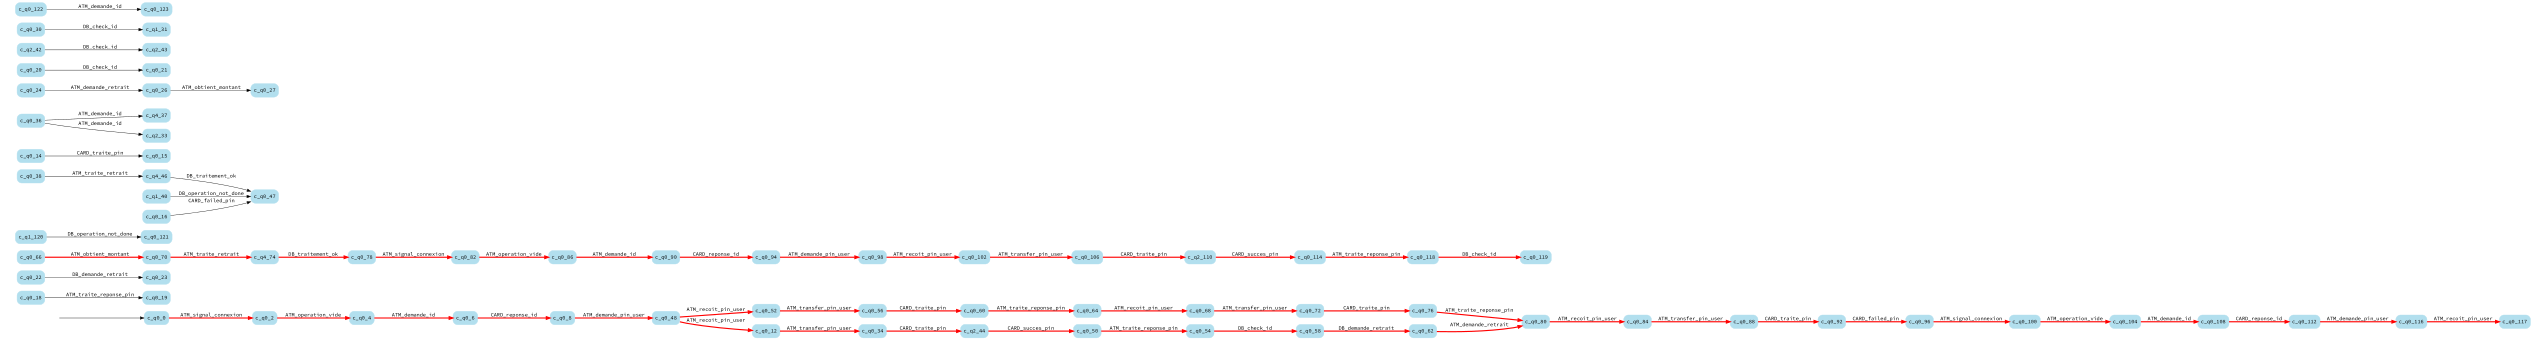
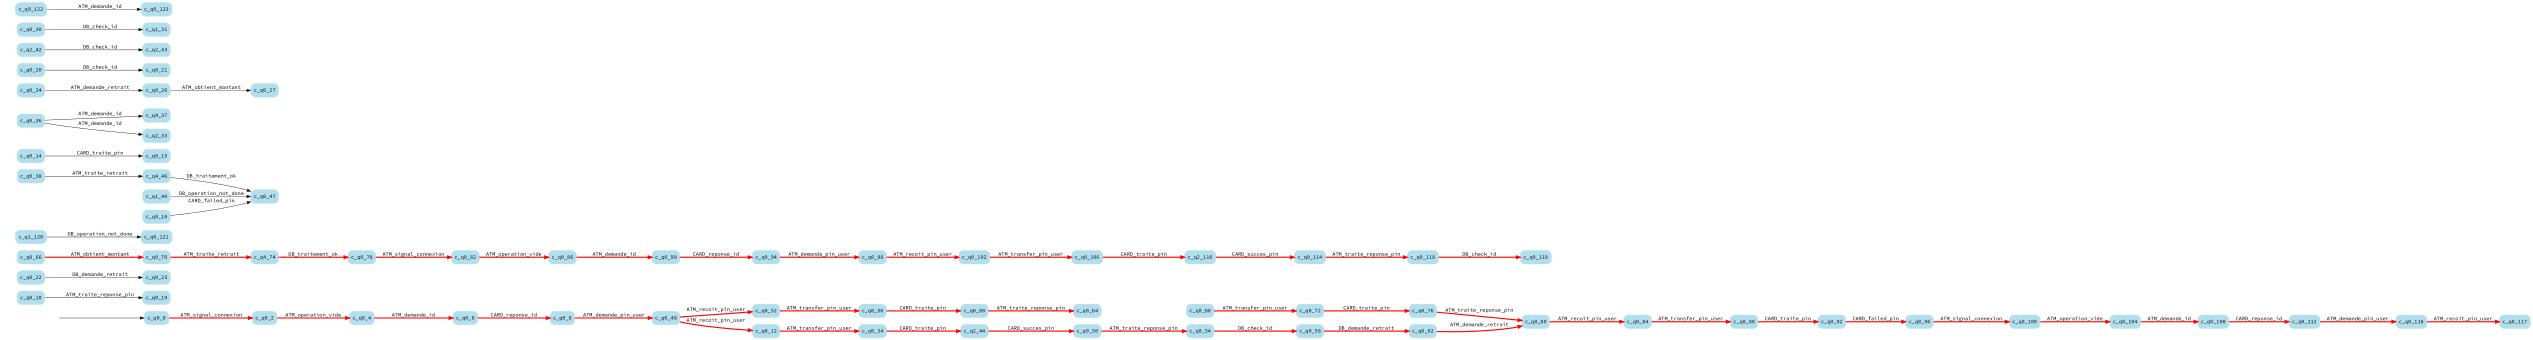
(1142, 311) -> none
